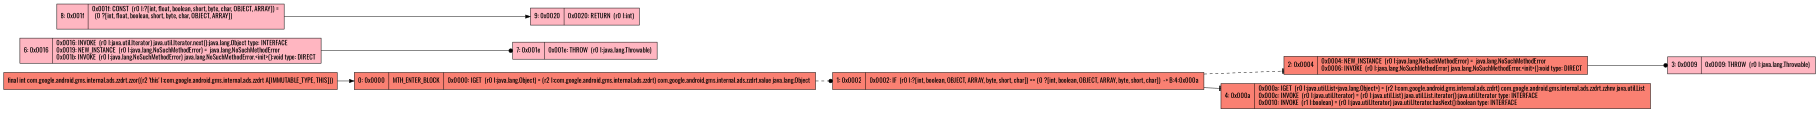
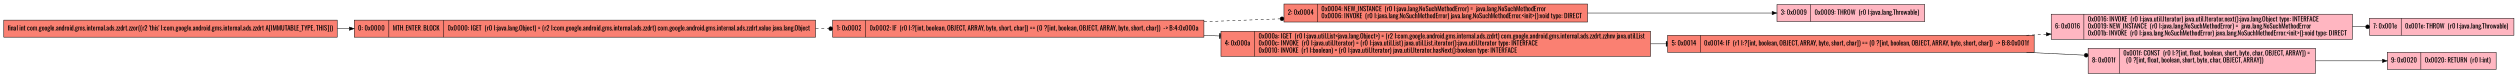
none -> (1851, 44)
(1626, 65) -> (1680, 13)
(1243, 73) -> (1242, 20)
